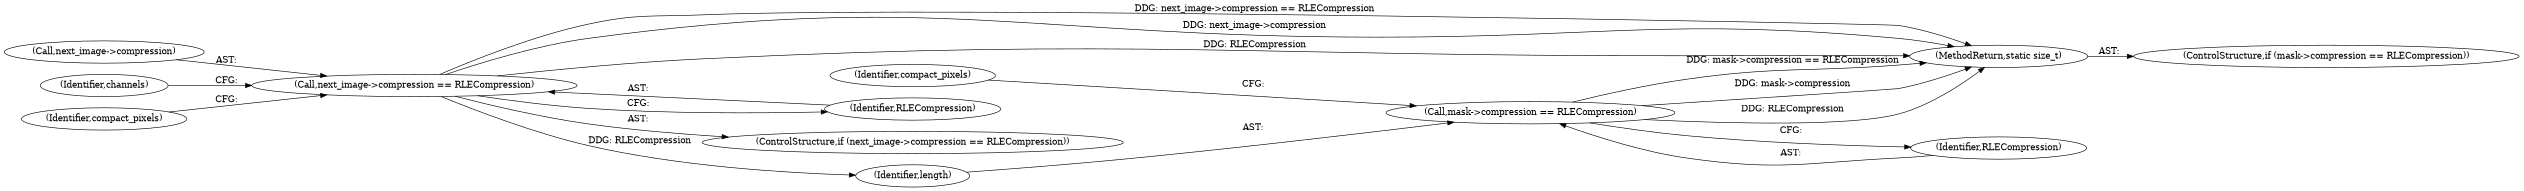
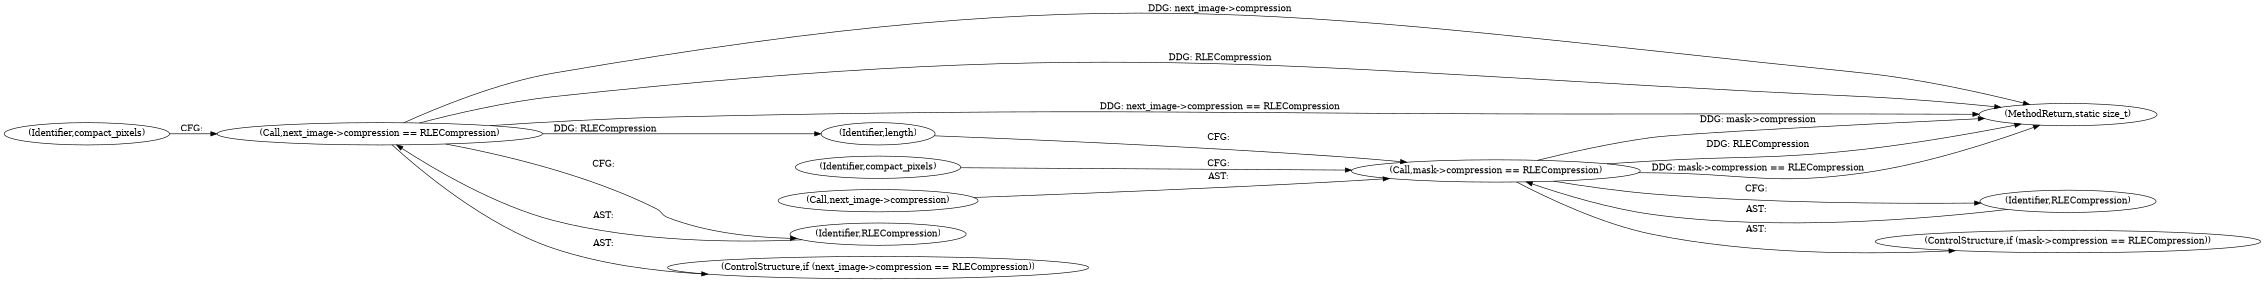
(2108, 56) -> (1727, 246)
(248, 68) -> (1178, 189)
(104, 85) -> none
(1255, 128) -> (1220, 138)
